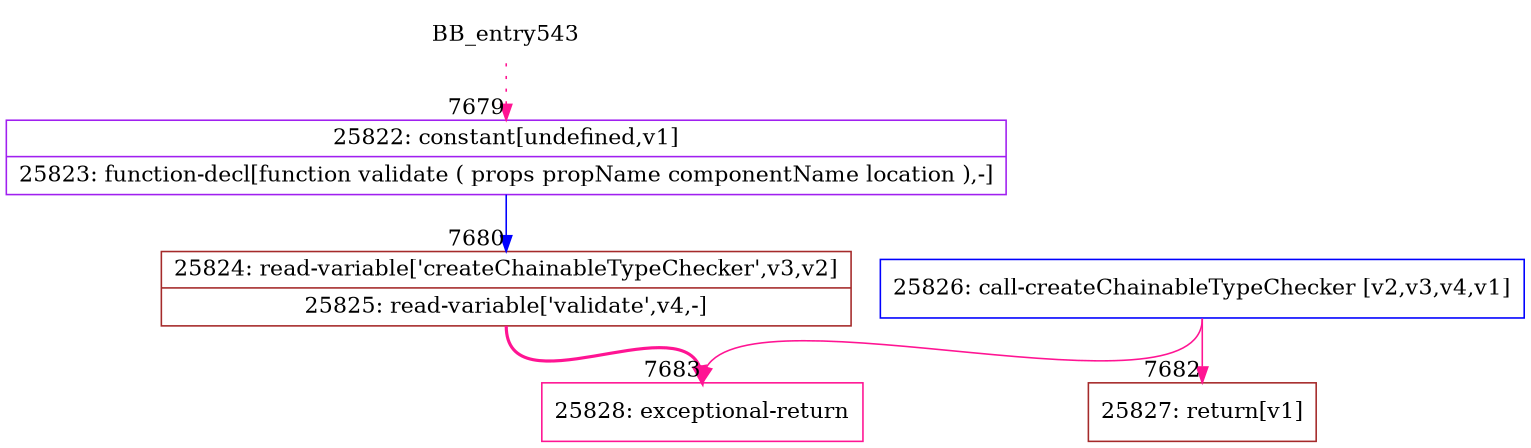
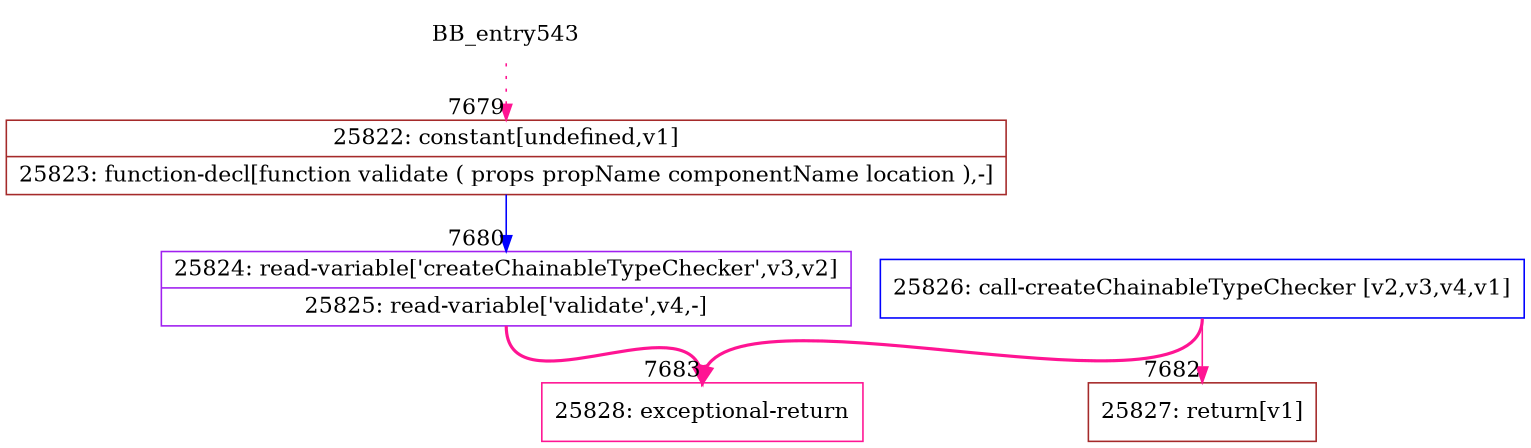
(506, 157) -> (506, 157)
(506, 289) -> (506, 289)
(960, 352) -> (960, 352)
